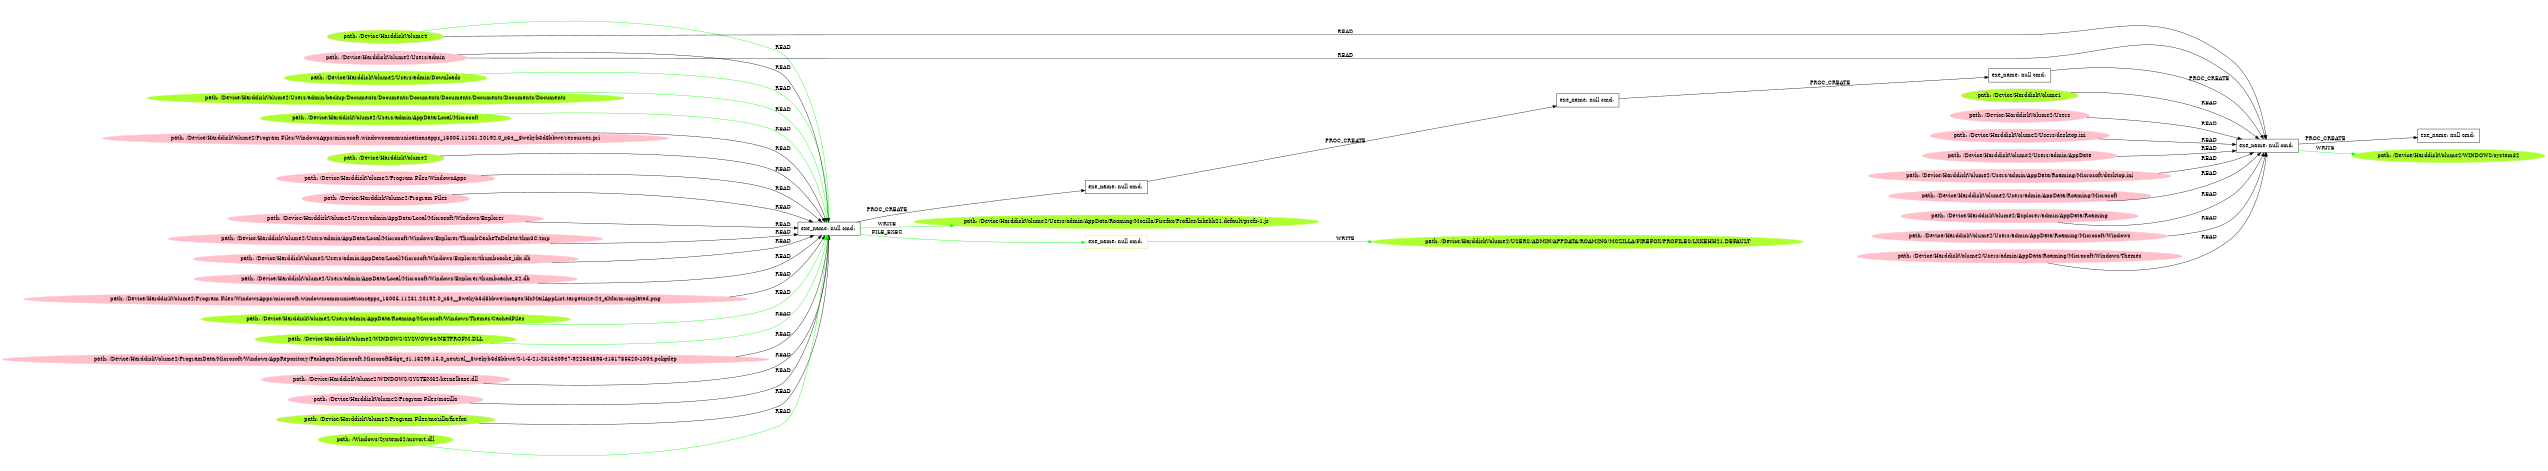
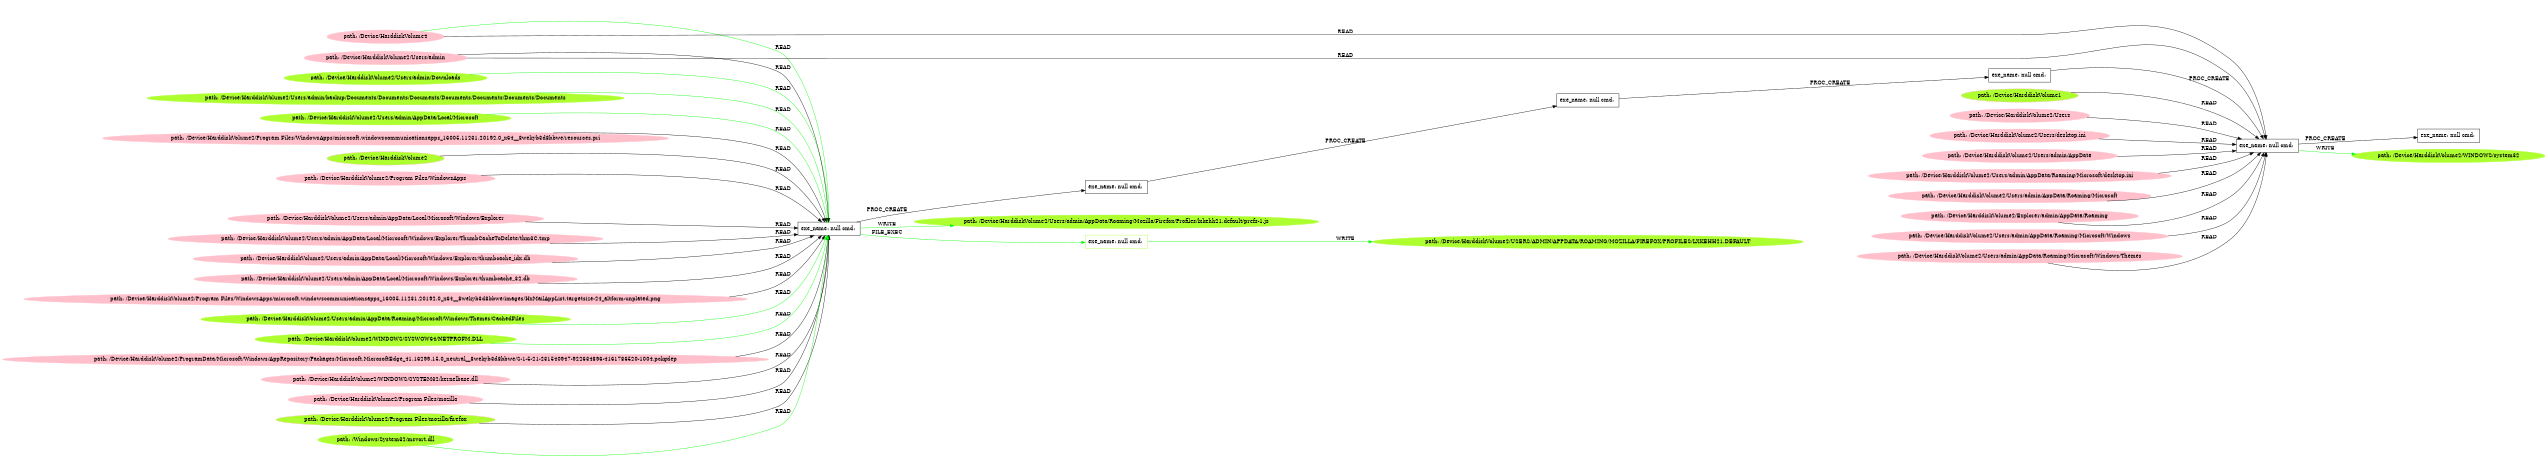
(386, 37) -> (386, 37)
(386, 199) -> none
